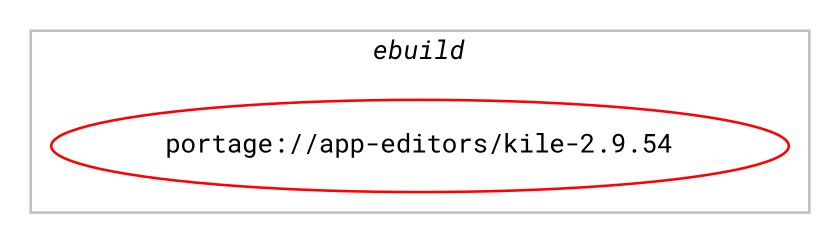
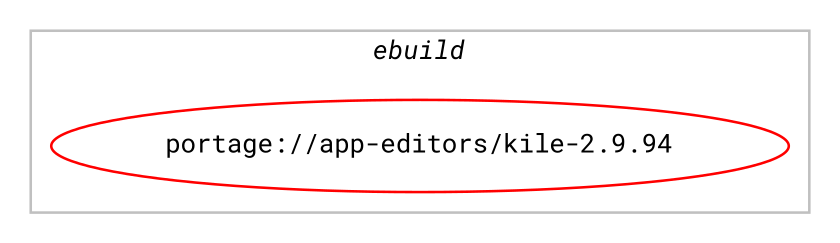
(420, 146) -> (420, 146)
